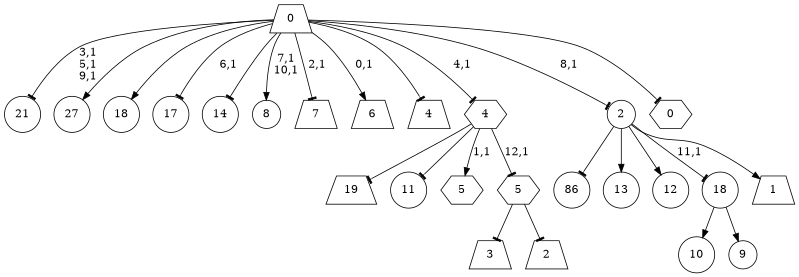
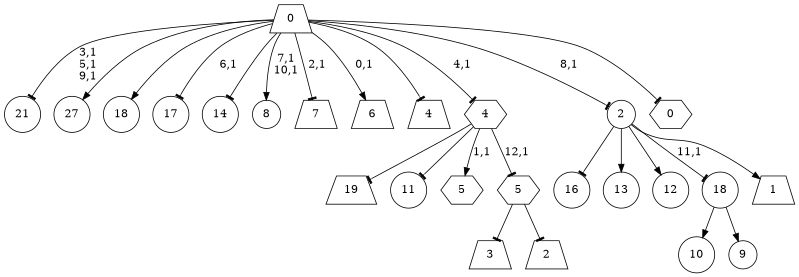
(572, 190) -> (572, 190)
